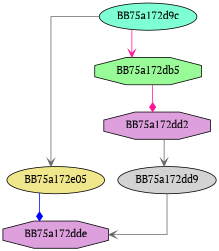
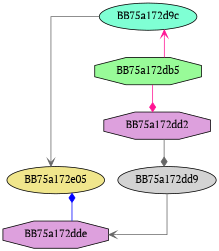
(132, 40) -> (164, 47)
(164, 149) -> (164, 149)
(40, 202) -> (72, 212)
